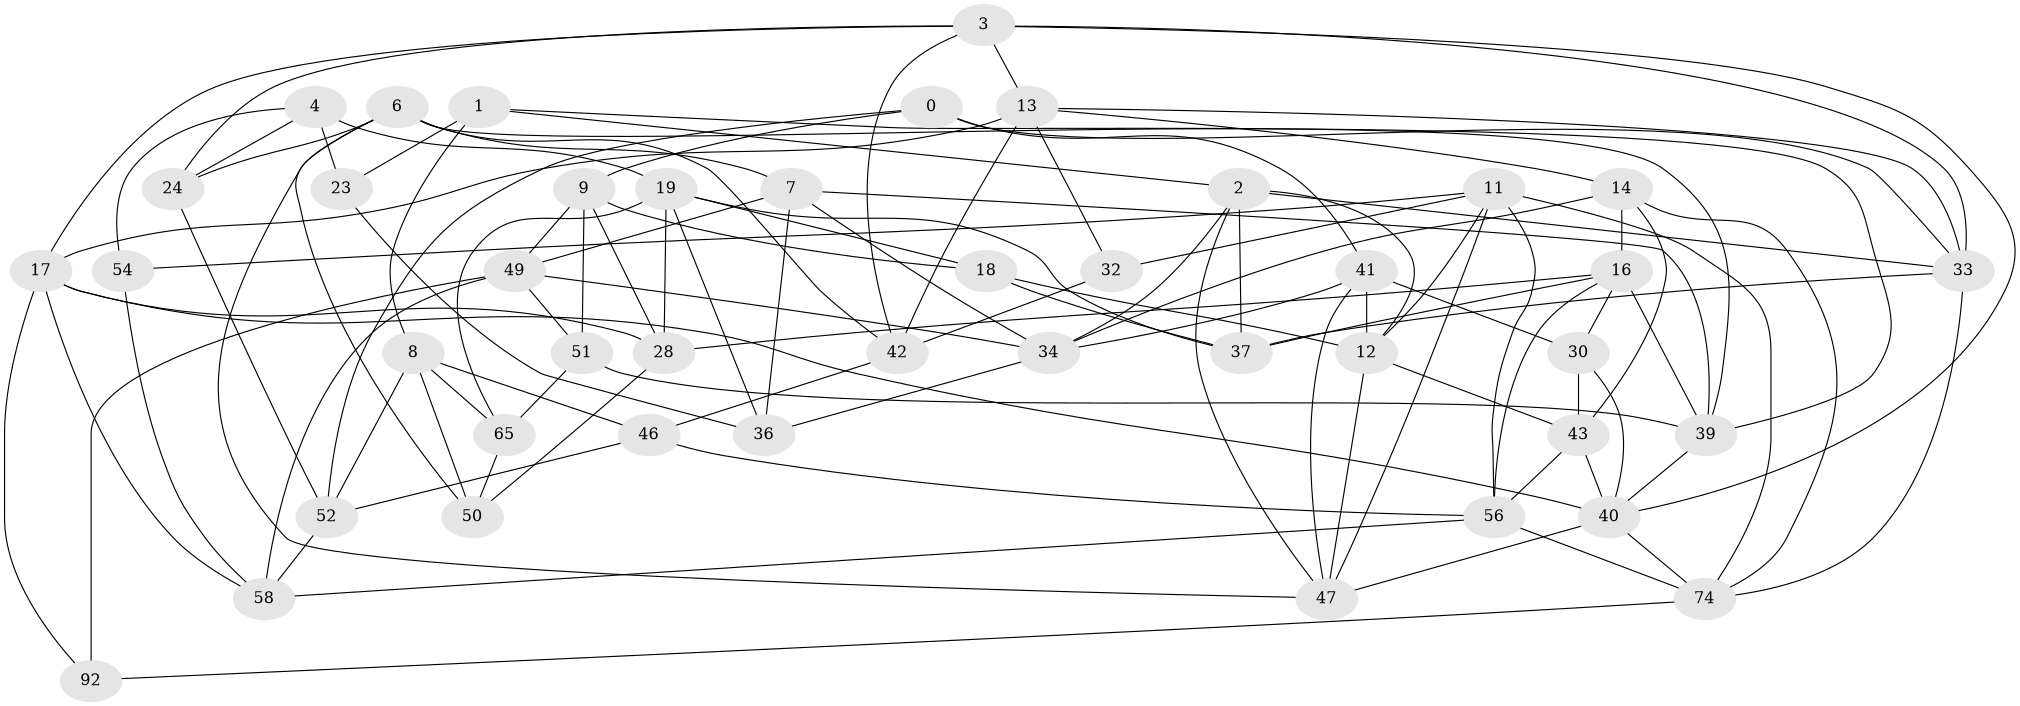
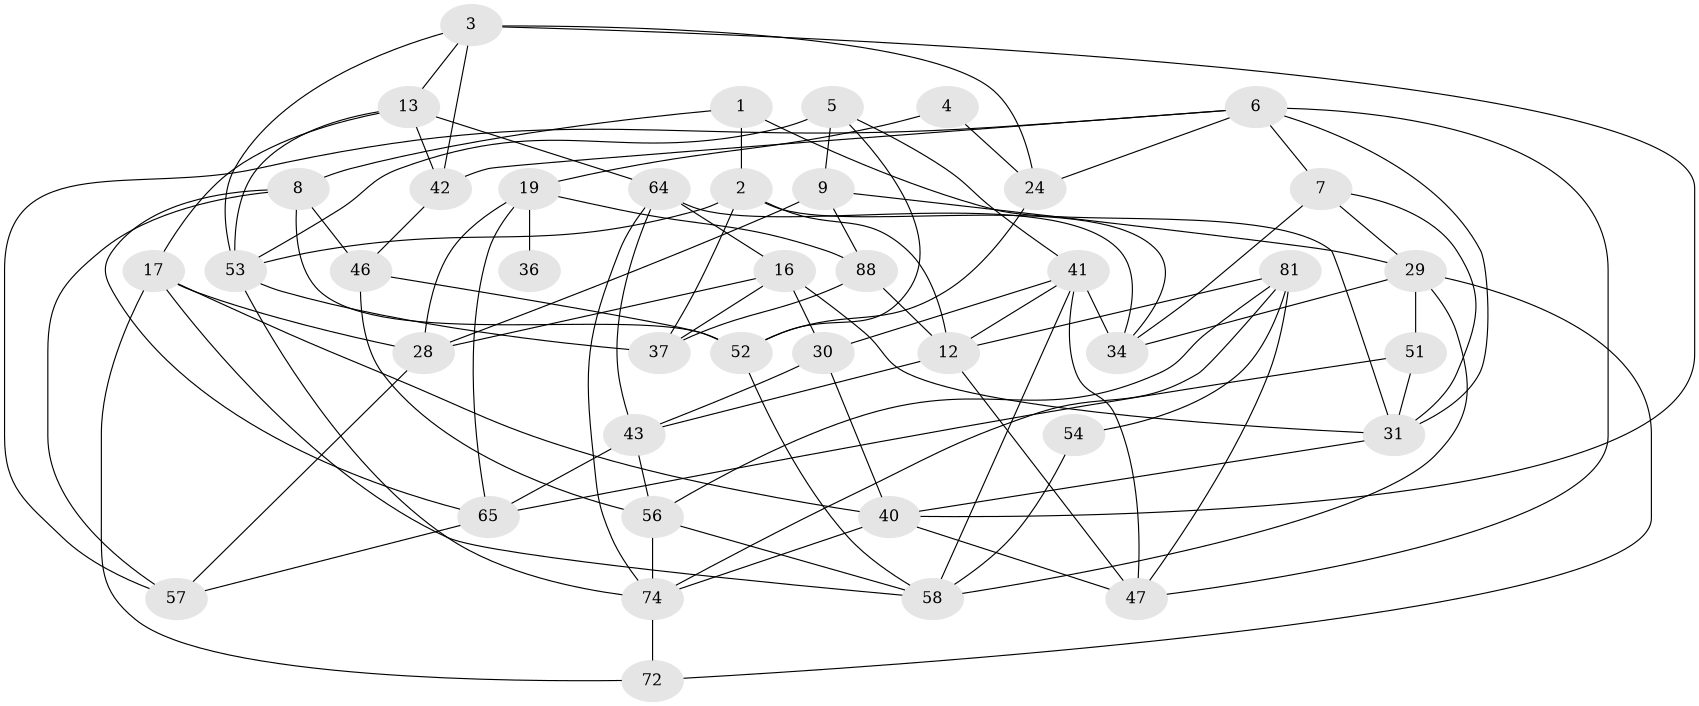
(343, 59) -> none
(932, 107) -> (833, 107)
(164, 141) -> none
(342, 189) -> none
(1494, 189) -> (1290, 271)
(1622, 189) -> (659, 189)
(941, 222) -> none
(515, 271) -> (1416, 271)
(583, 271) -> none
(986, 271) -> (867, 271)
(1112, 271) -> none
(1963, 271) -> (236, 271)
(777, 317) -> none
(1517, 374) -> none
(941, 384) -> none
(1207, 396) -> none
(1706, 435) -> (1394, 435)
none -> (1002, 442)
(1594, 476) -> (561, 476)
(473, 517) -> (177, 599)
(91, 681) -> (653, 681)
